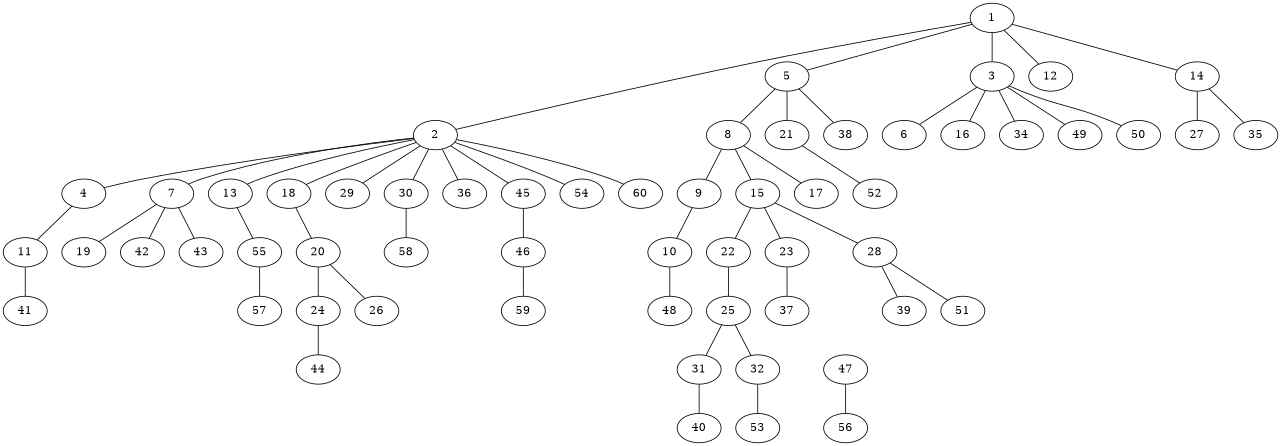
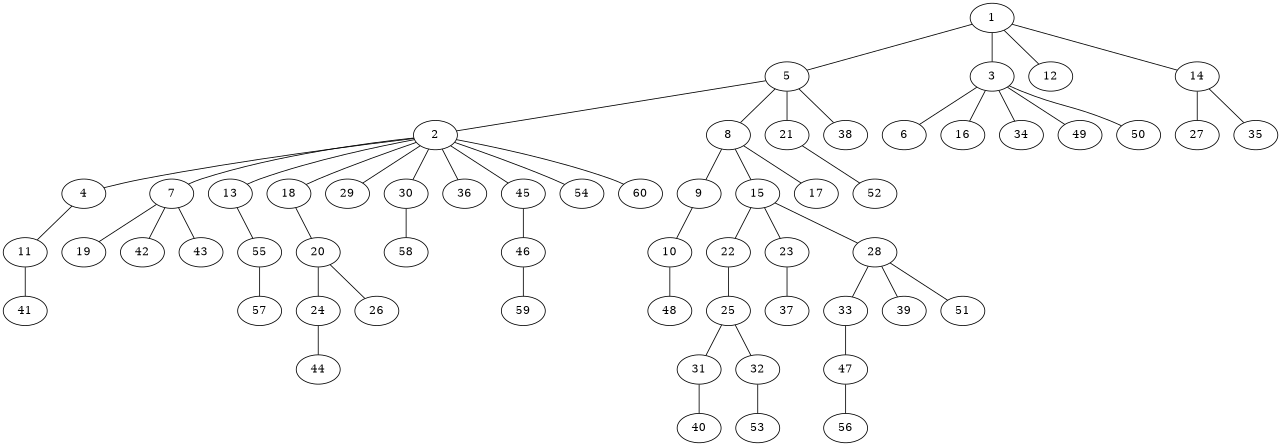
(712, 71) -> (611, 106)
none -> (846, 311)
